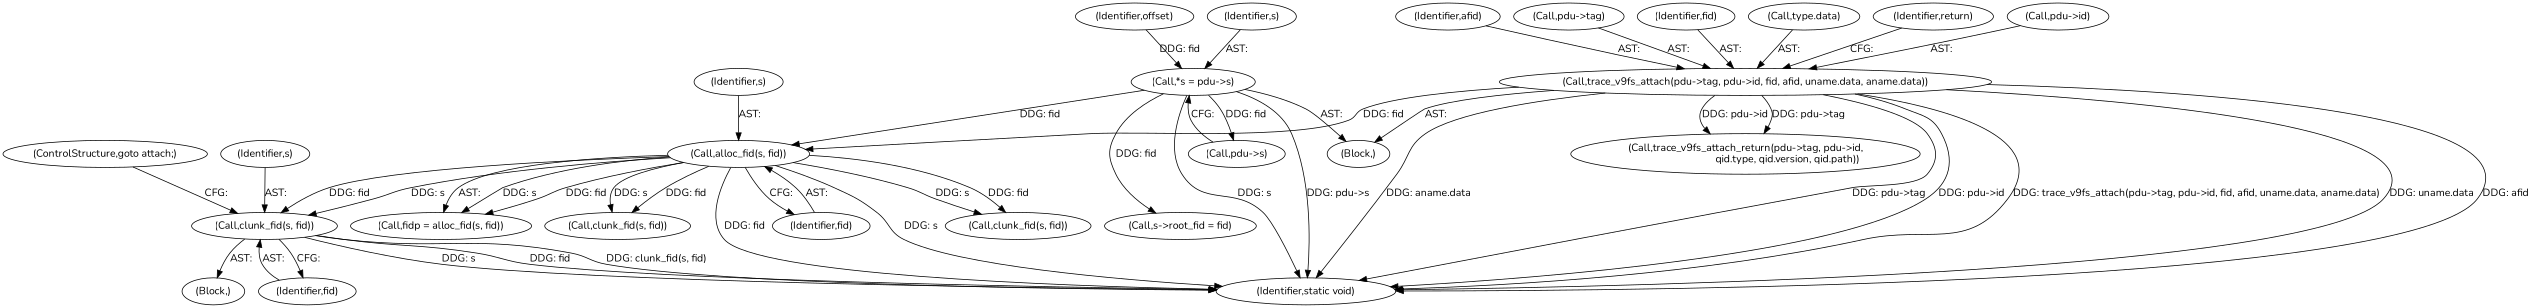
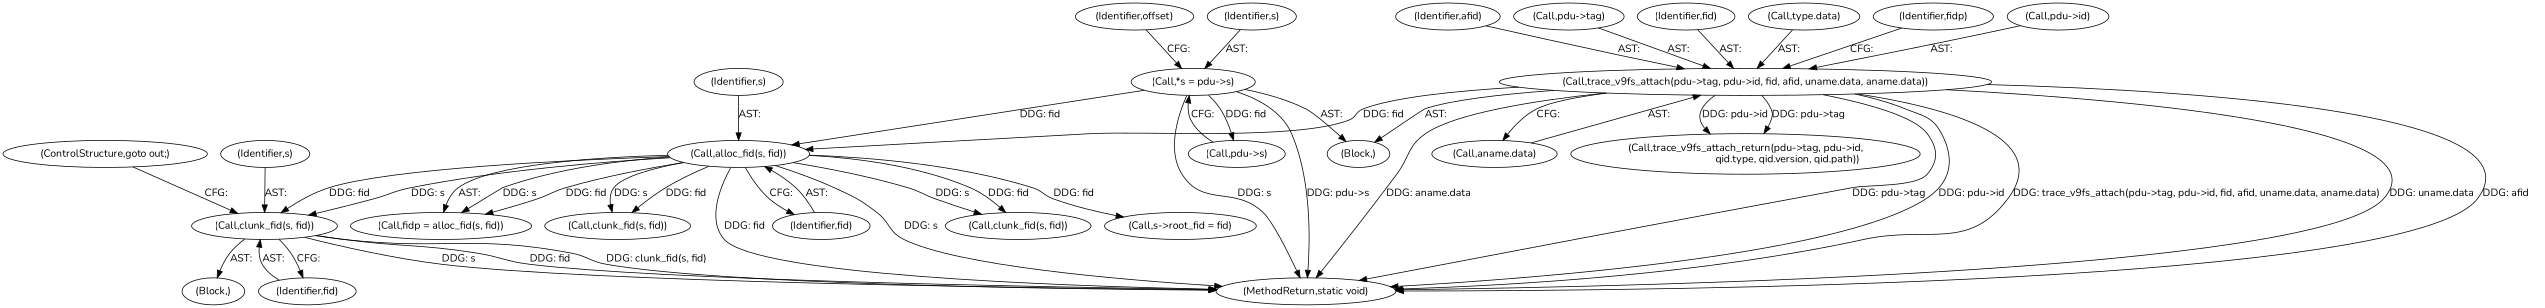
(1933, 17) -> (1933, 17)
(1180, 49) -> (1180, 49)
(1111, 147) -> (966, 172)
(105, 154) -> (105, 154)
none -> (1495, 154)
(1306, 291) -> (1306, 291)
